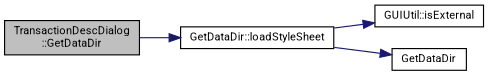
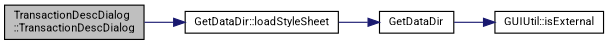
(349, 26) -> (469, 22)
(72, 38) -> (74, 22)
